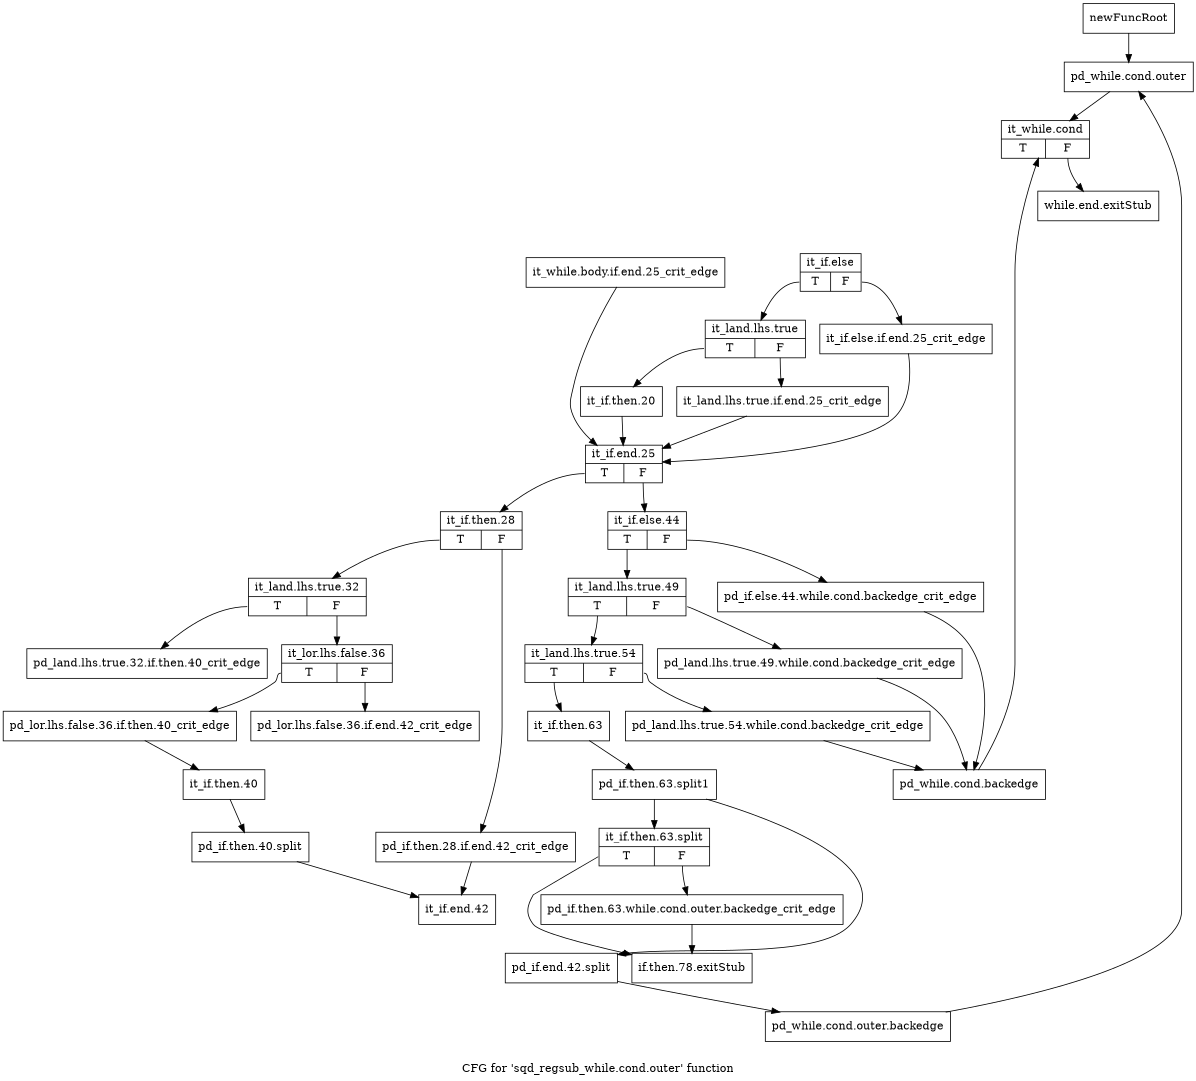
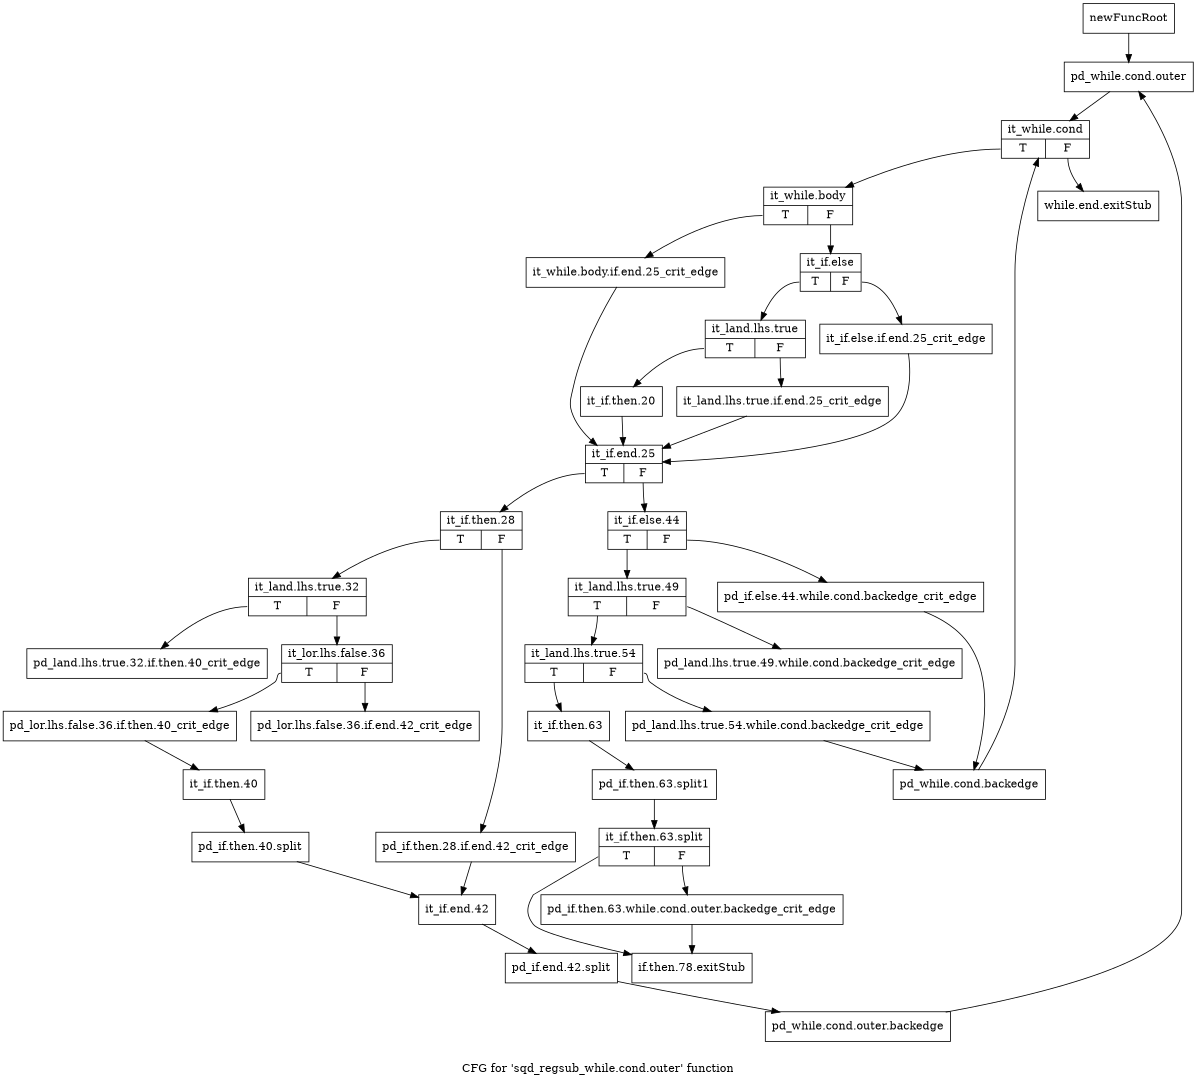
none -> (808, 206)
(933, 708) -> none
(848, 926) -> (506, 937)
